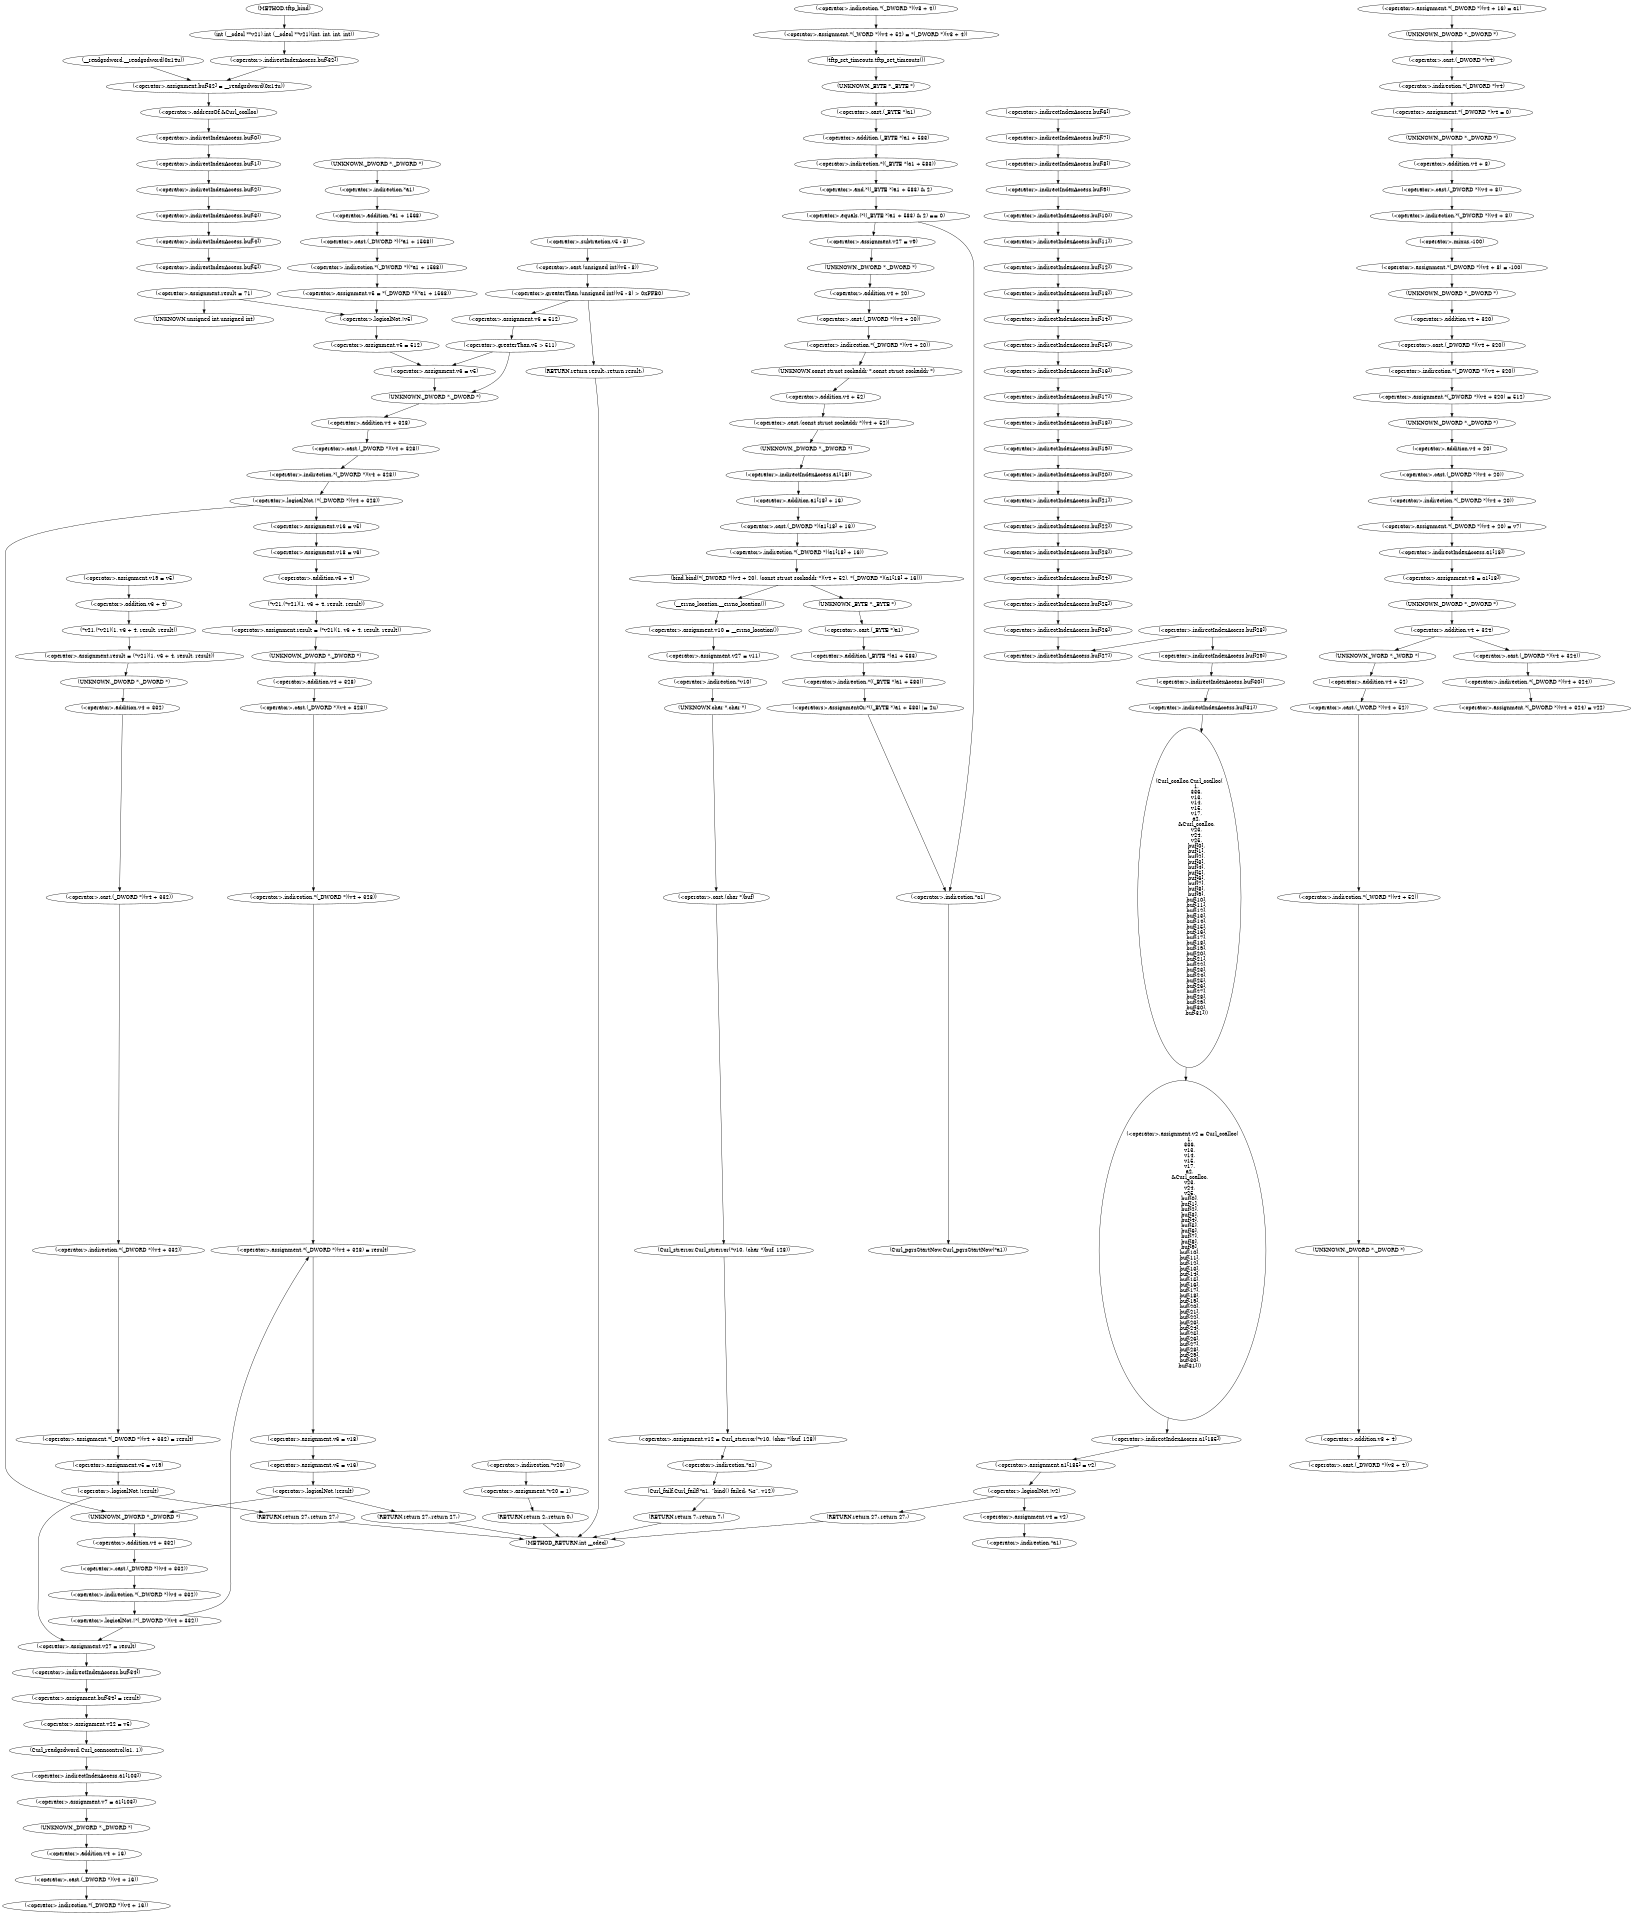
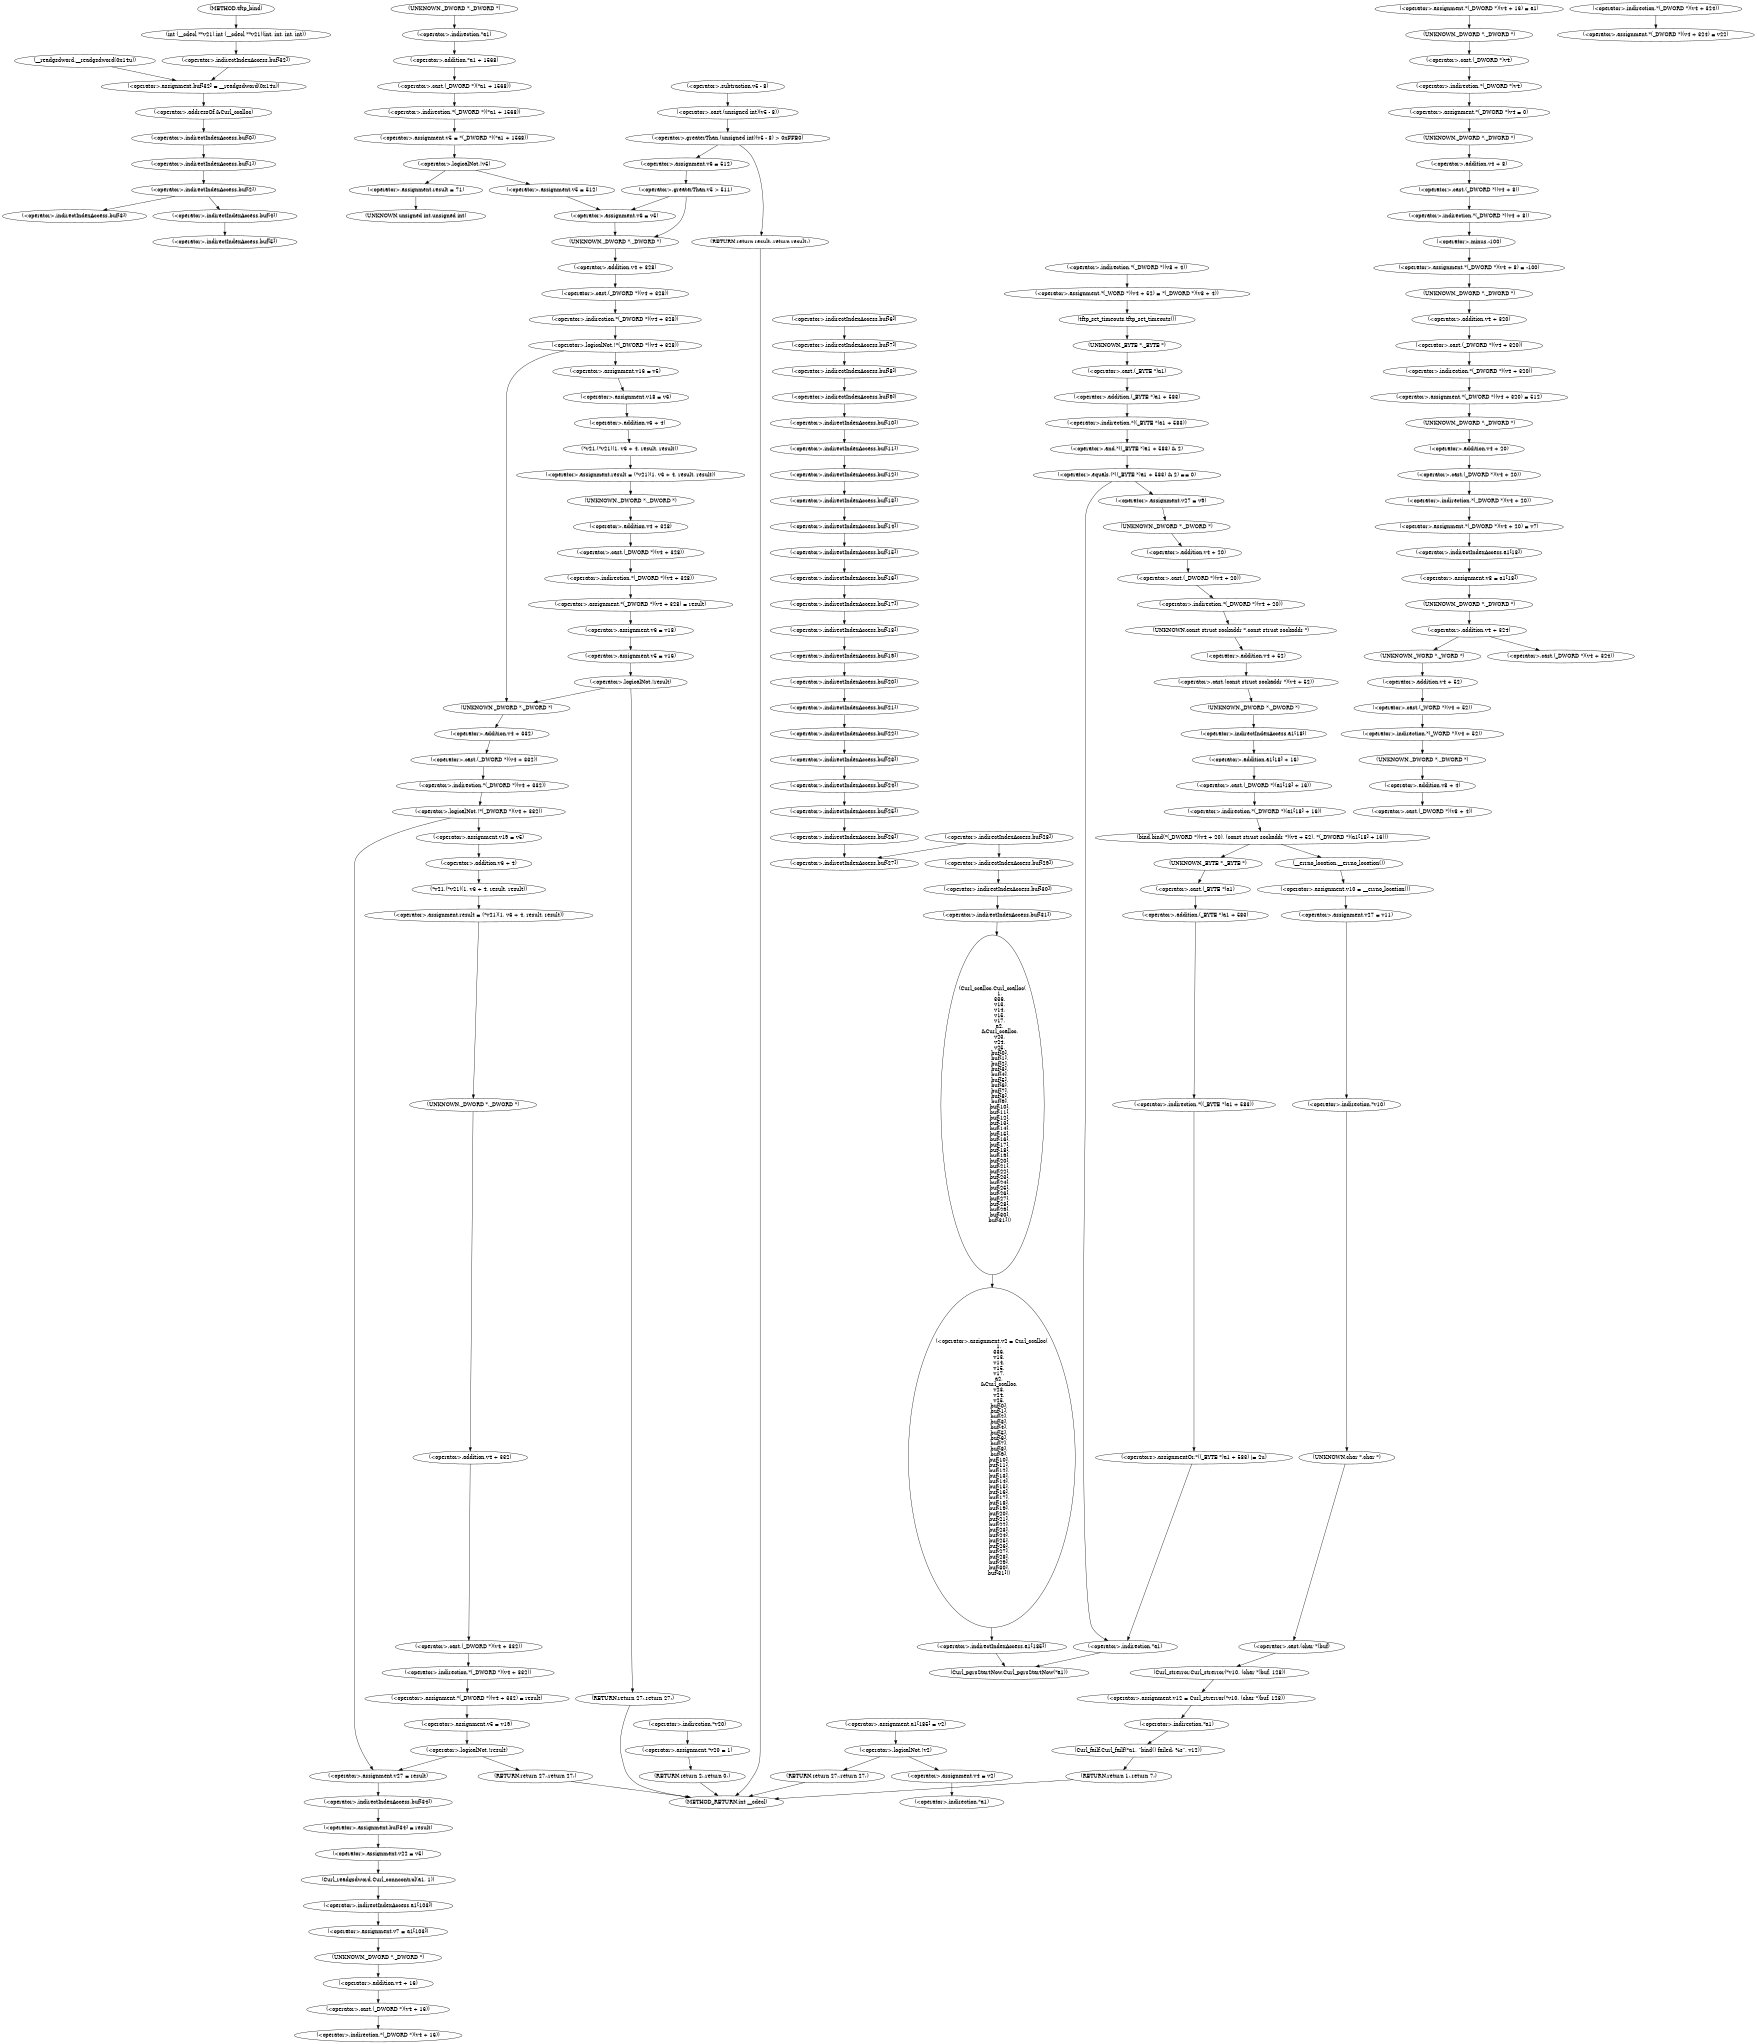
(209, 227) -> (213, 202)
(290, 307) -> (437, 176)
(1528, 668) -> none
(232, 1447) -> (479, 823)
(1108, 1452) -> (999, 1658)
(686, 1517) -> (1119, 1776)
